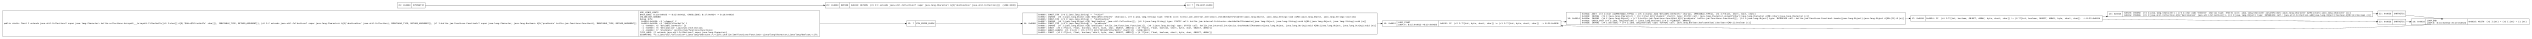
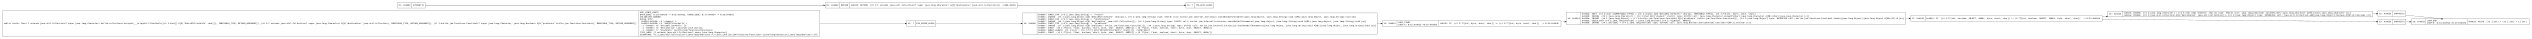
(1997, 29) -> none
